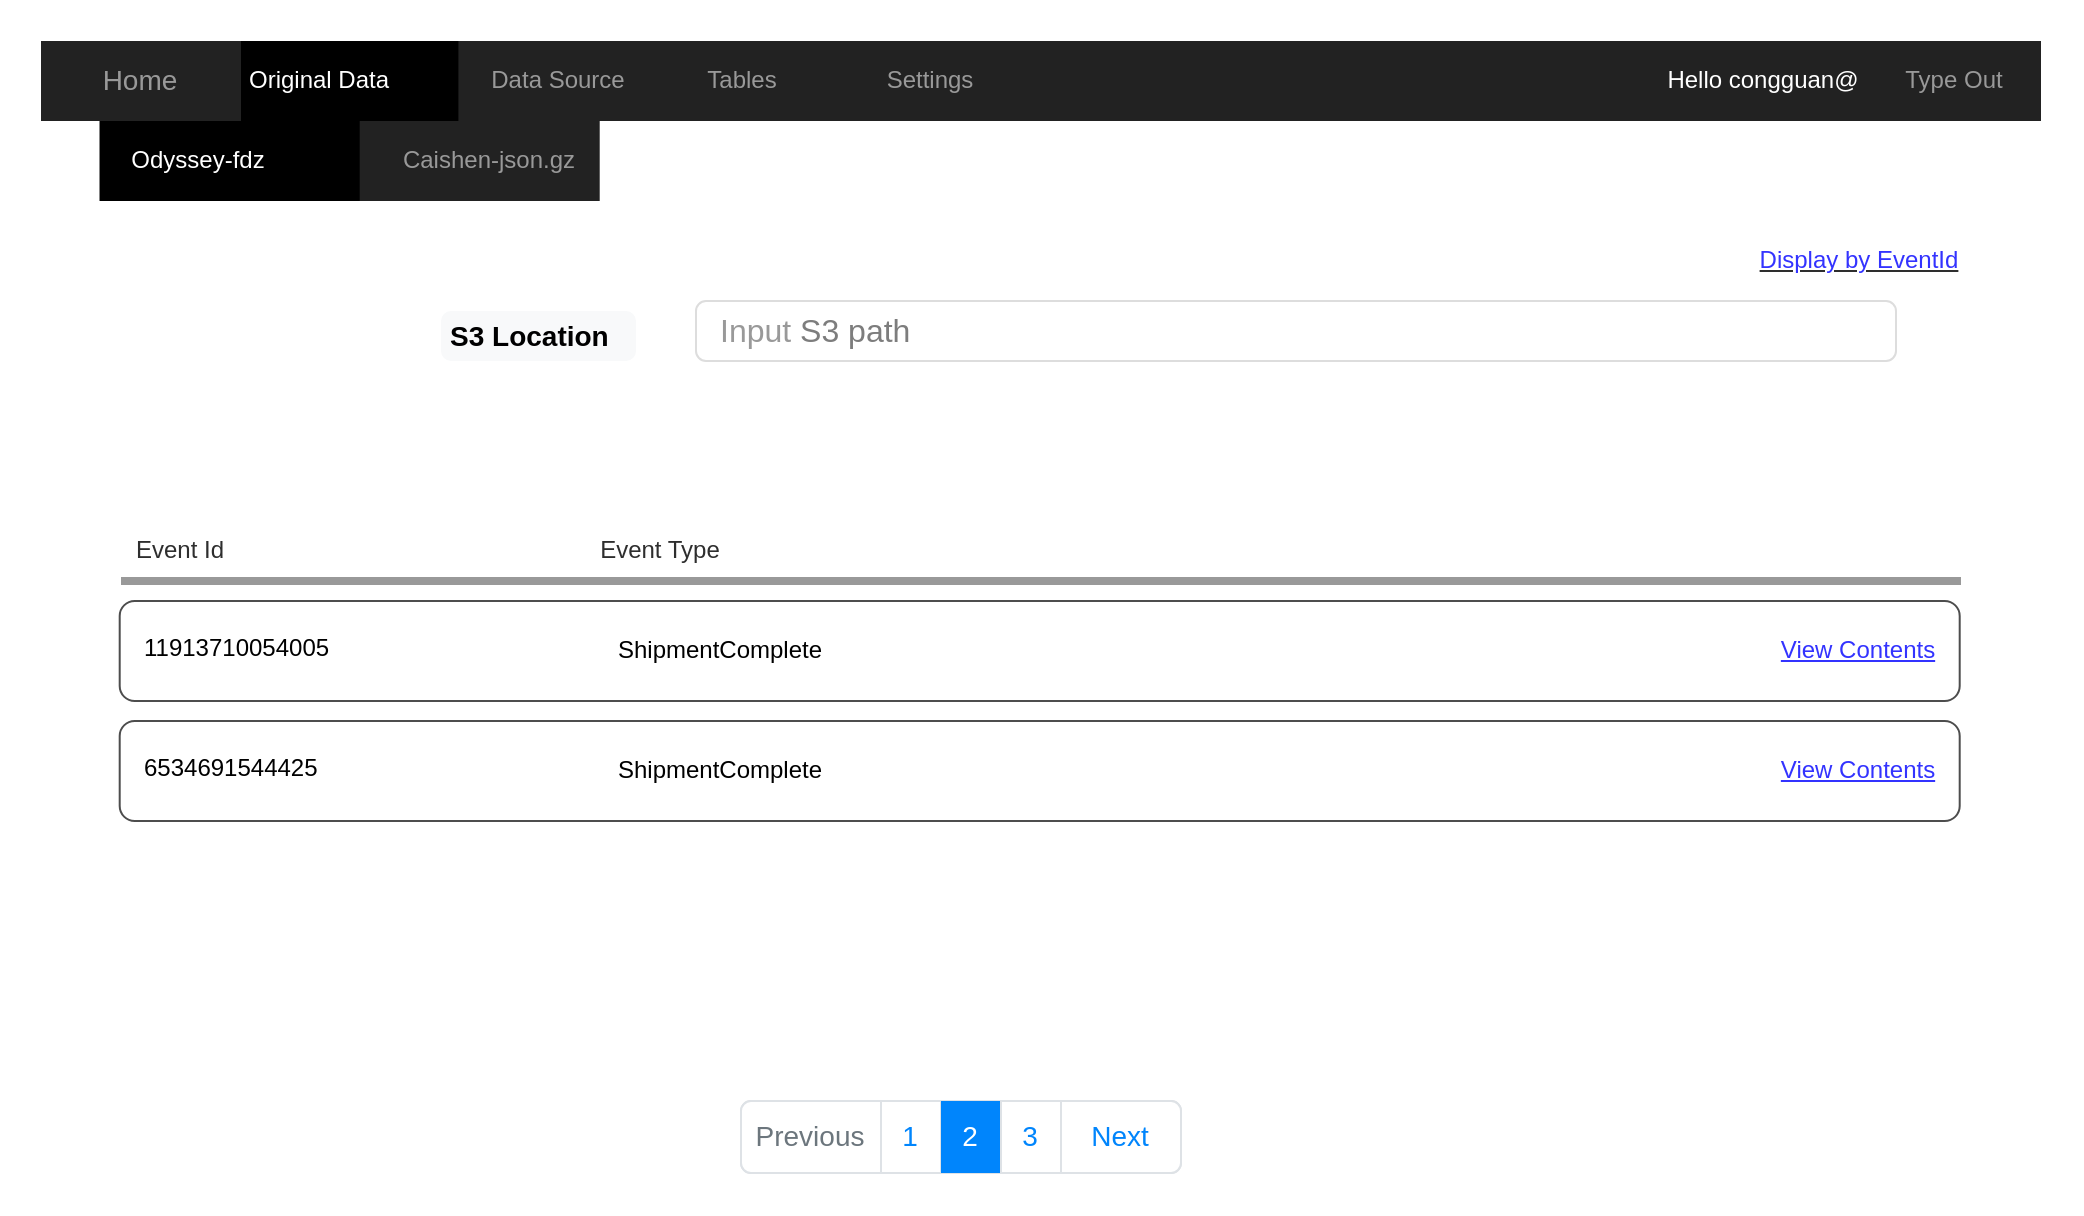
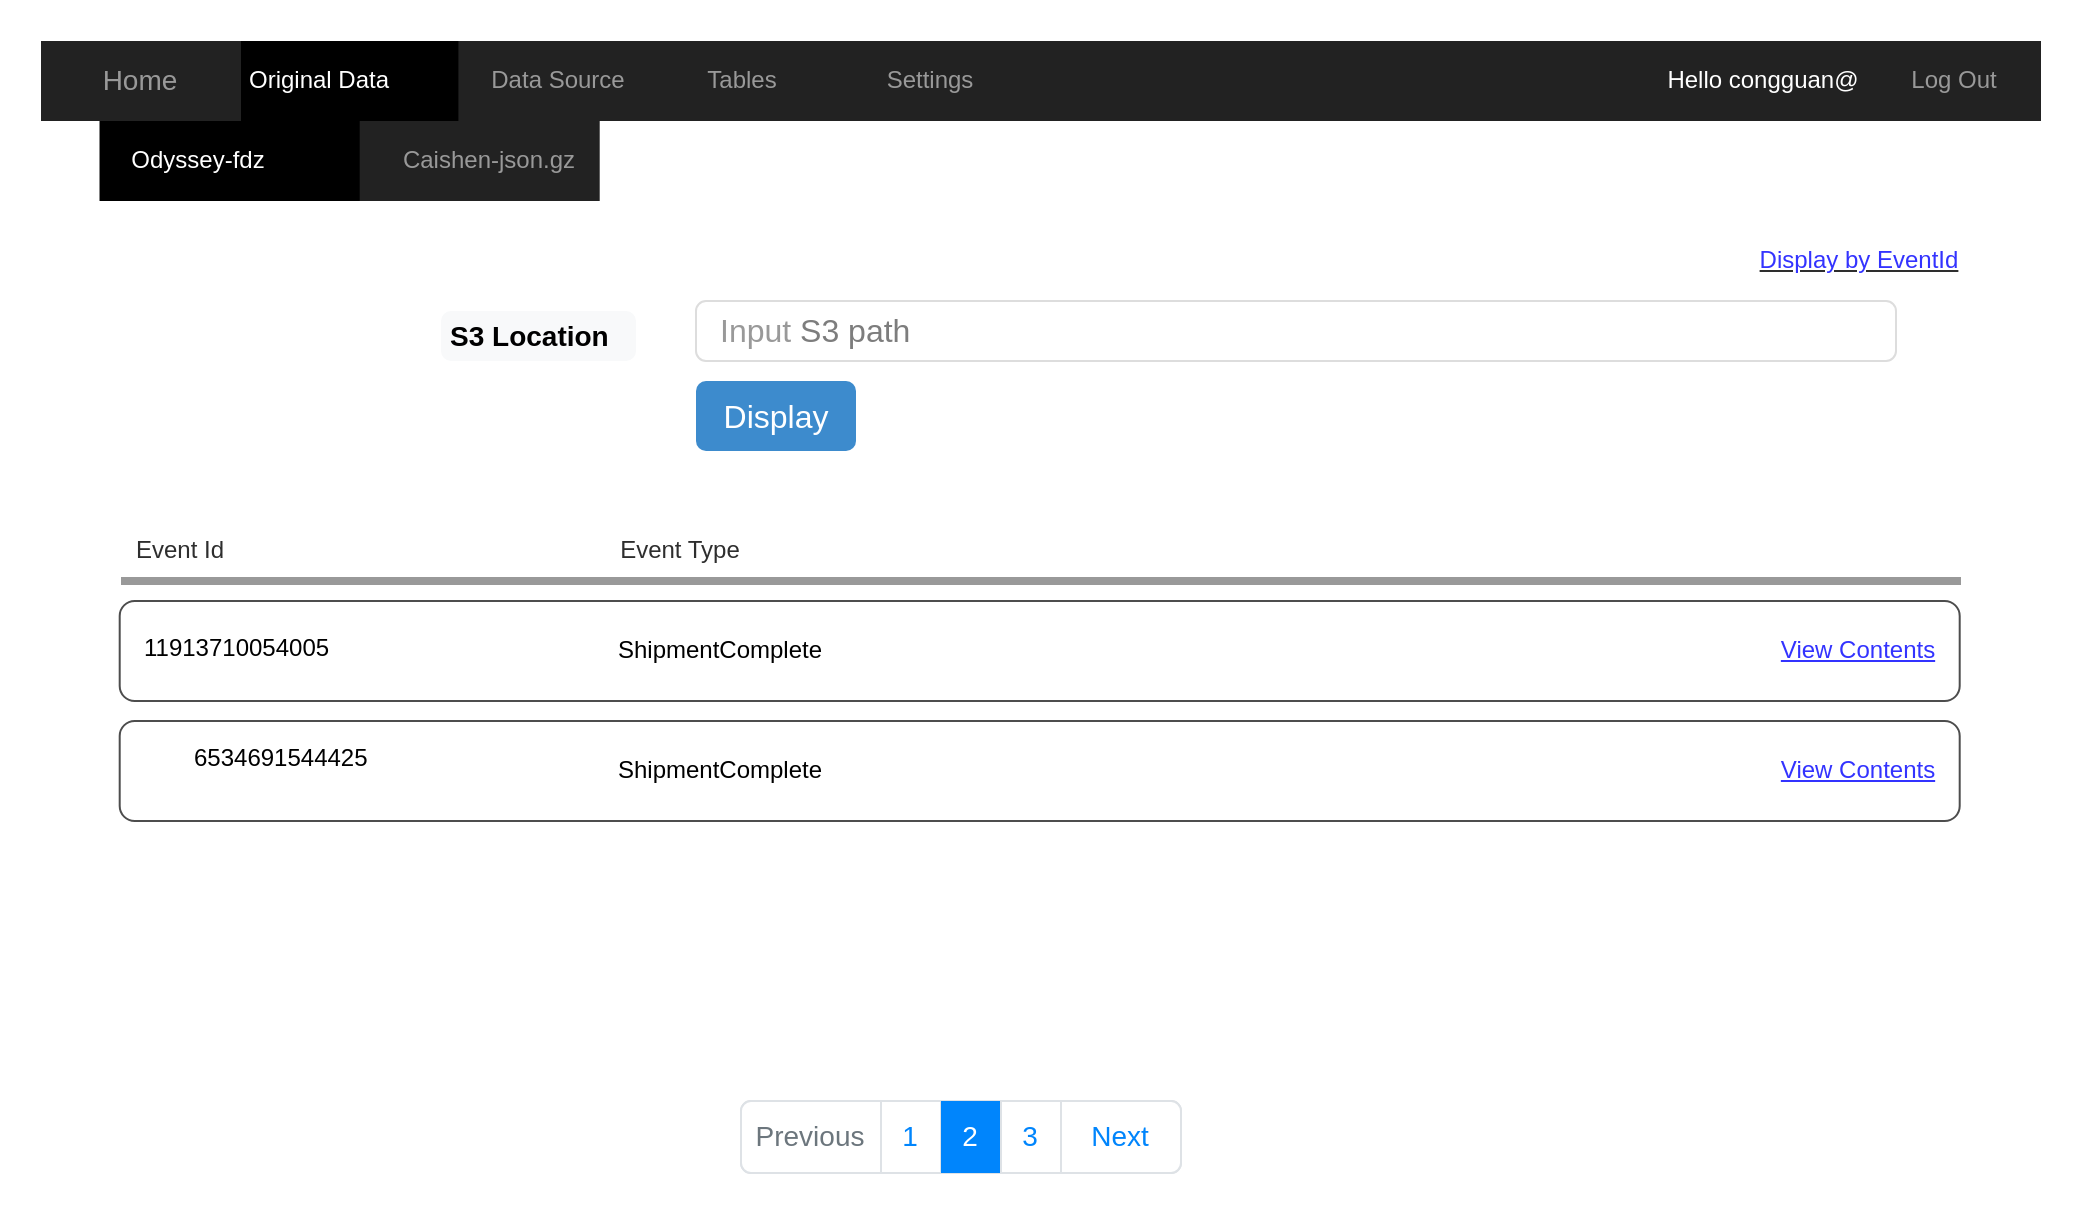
(1955, 81) -> (1955, 81)
none -> (776, 416)
(661, 551) -> (681, 551)
(261, 781) -> (311, 771)
